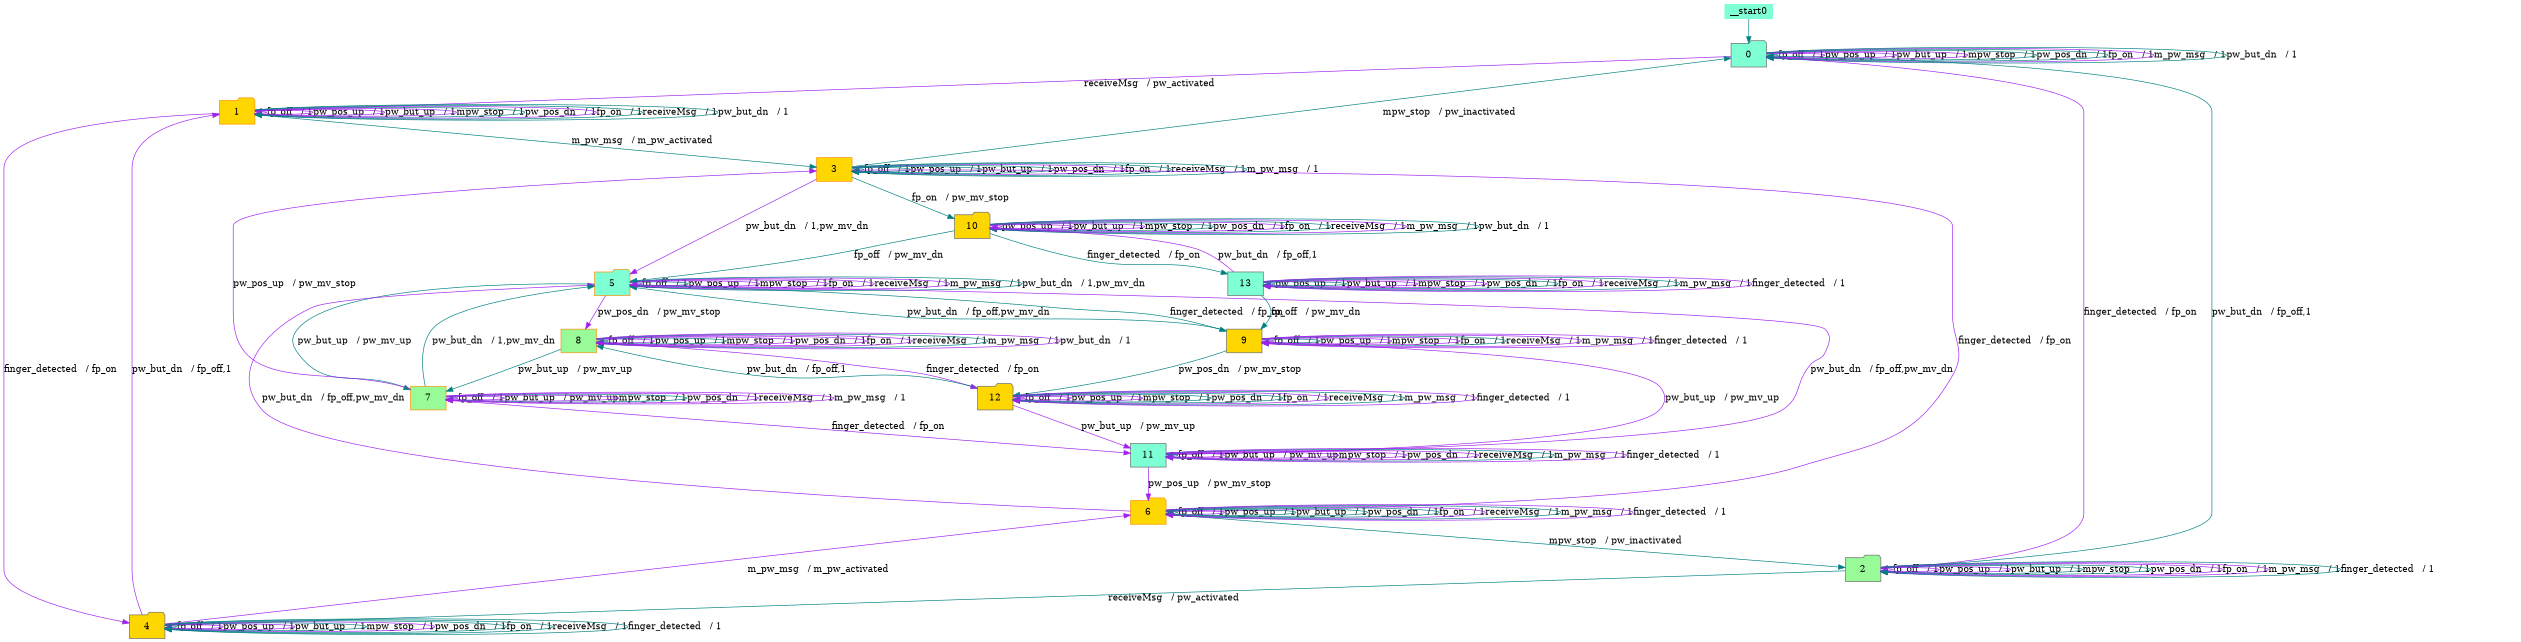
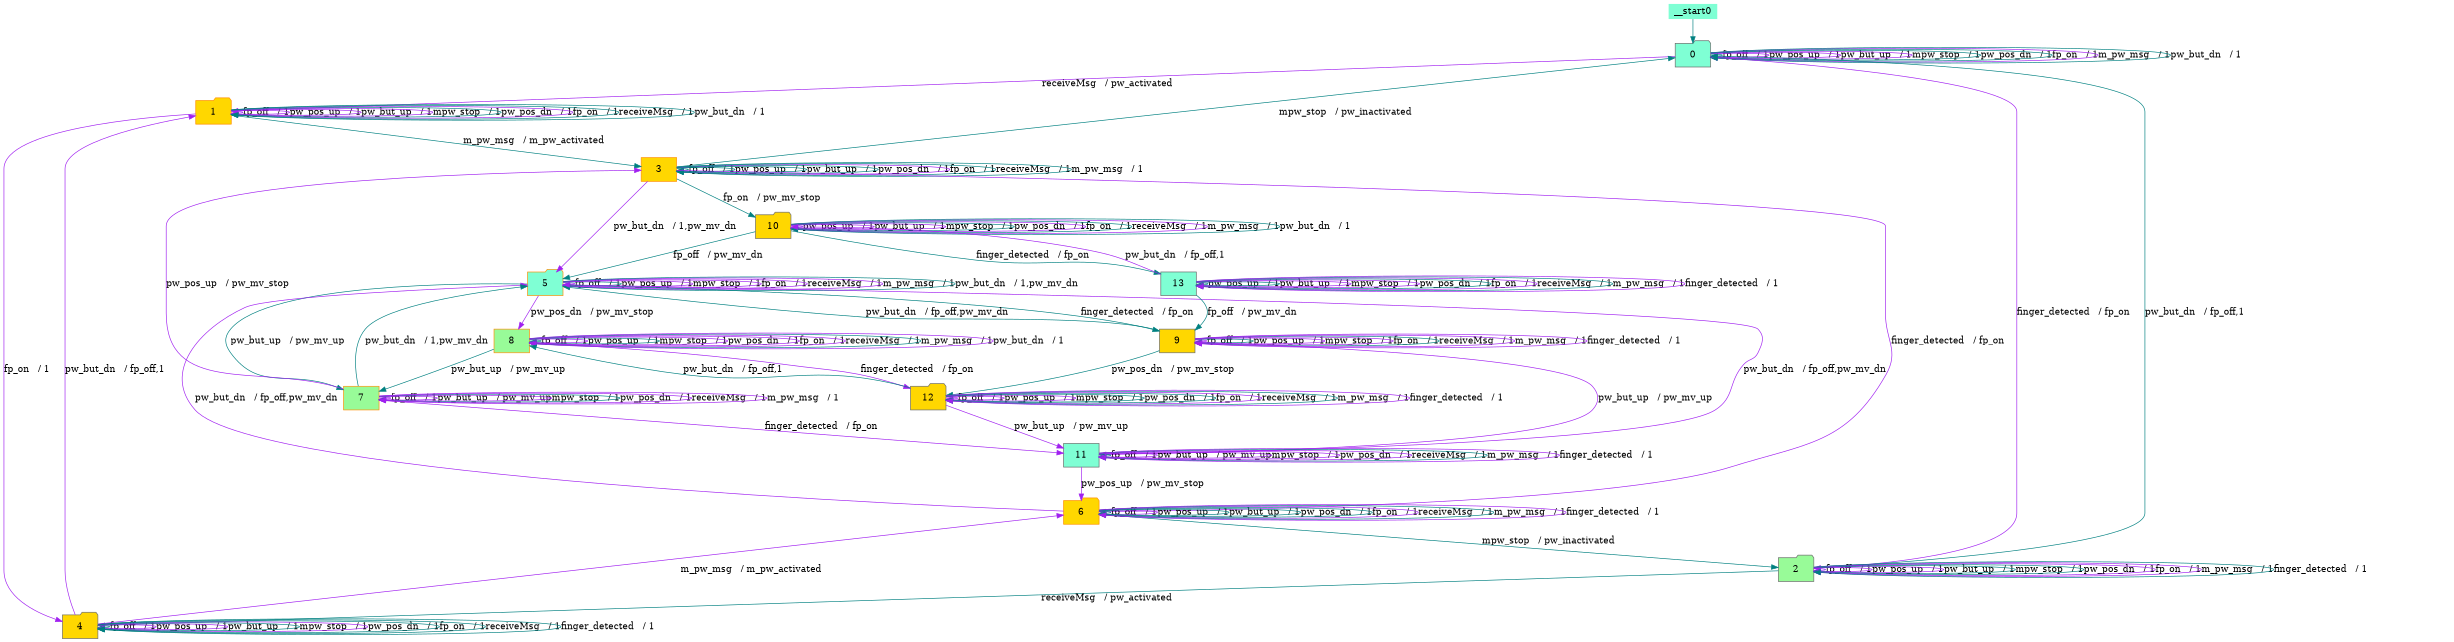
(60, 370) -> (27, 370)
